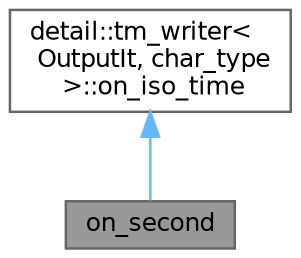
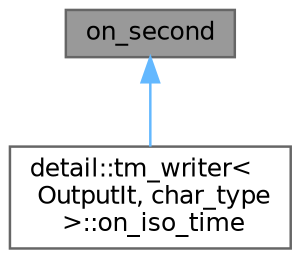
(150, 169) -> (150, 115)
